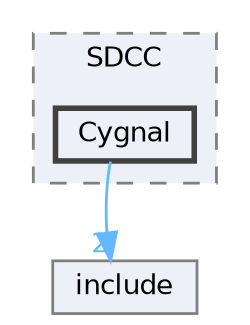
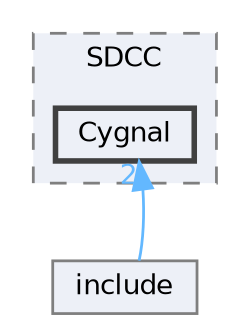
(106, 201) -> (143, 225)
